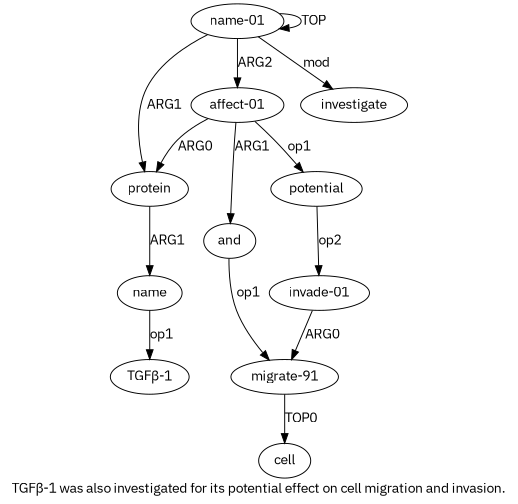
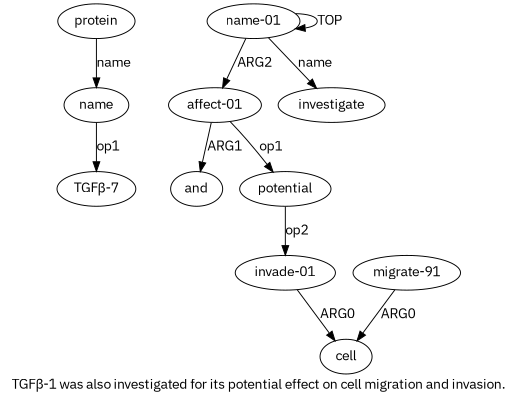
(316, 63) -> (315, 63)
(148, 85) -> none
(181, 137) -> none
(168, 241) -> (114, 63)
(236, 309) -> none
(304, 331) -> (313, 311)
(150, 377) -> (96, 189)
(301, 419) -> (399, 315)
